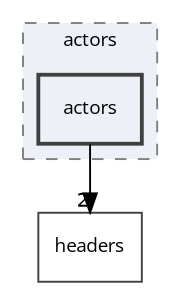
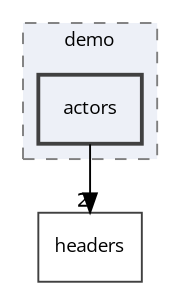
(90, 41) -> (90, 41)
